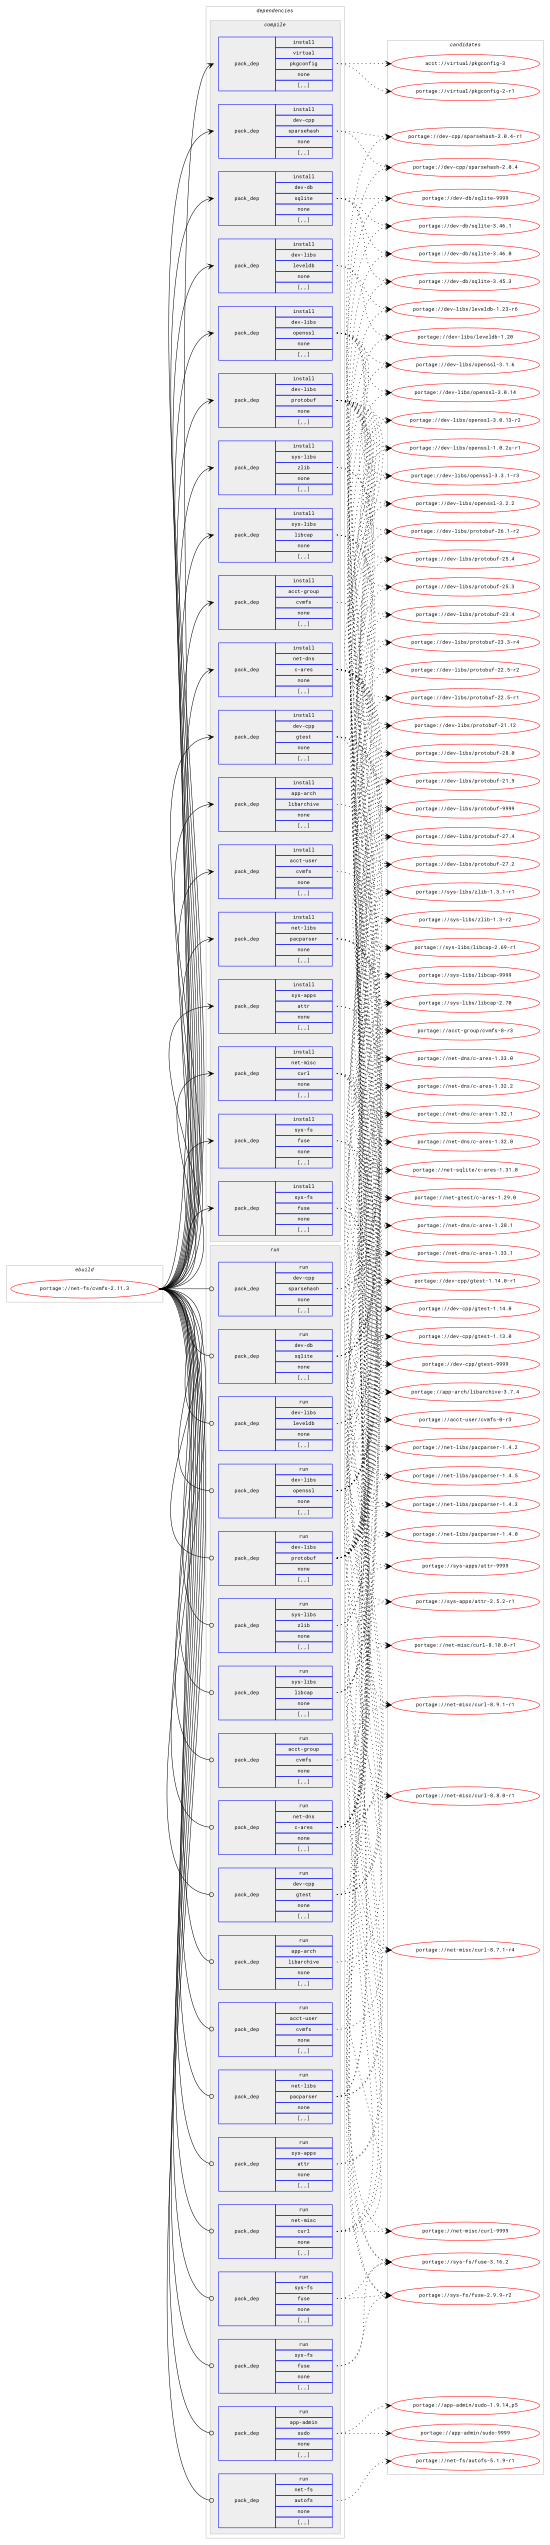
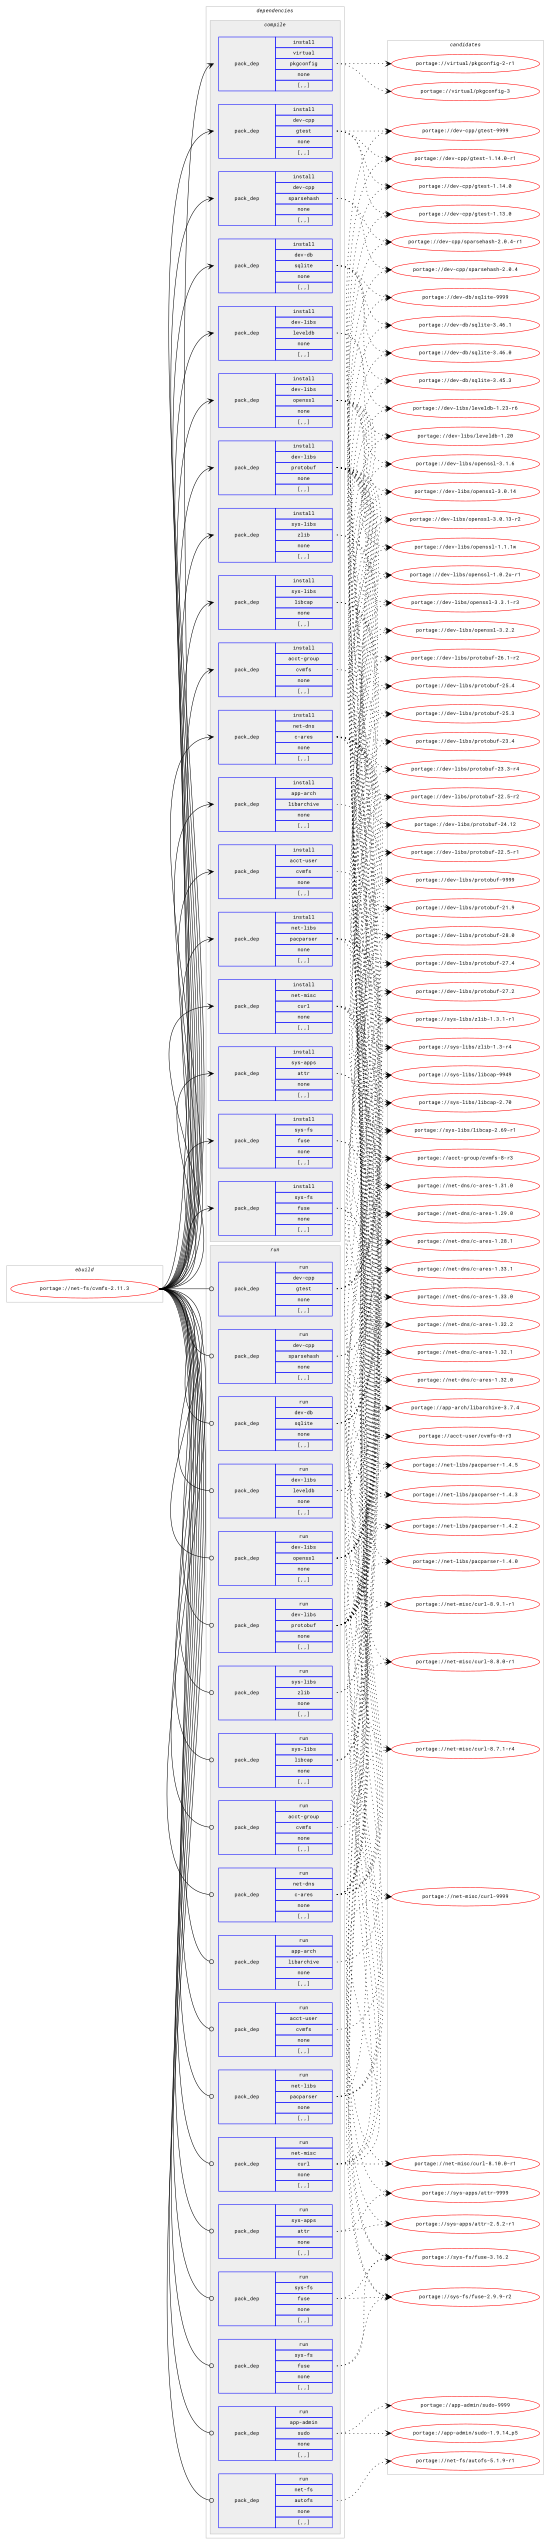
(466, 64) -> (466, 91)
none -> (466, 547)
(466, 726) -> (466, 825)
(466, 920) -> (466, 1047)
(466, 975) -> (466, 1075)
(466, 1170) -> (466, 1186)
(466, 1198) -> (466, 1214)
